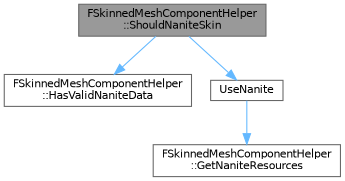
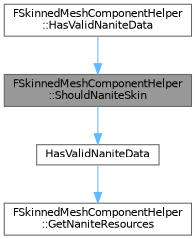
(139, 52) -> (98, 50)
(247, 90) -> (98, 155)
